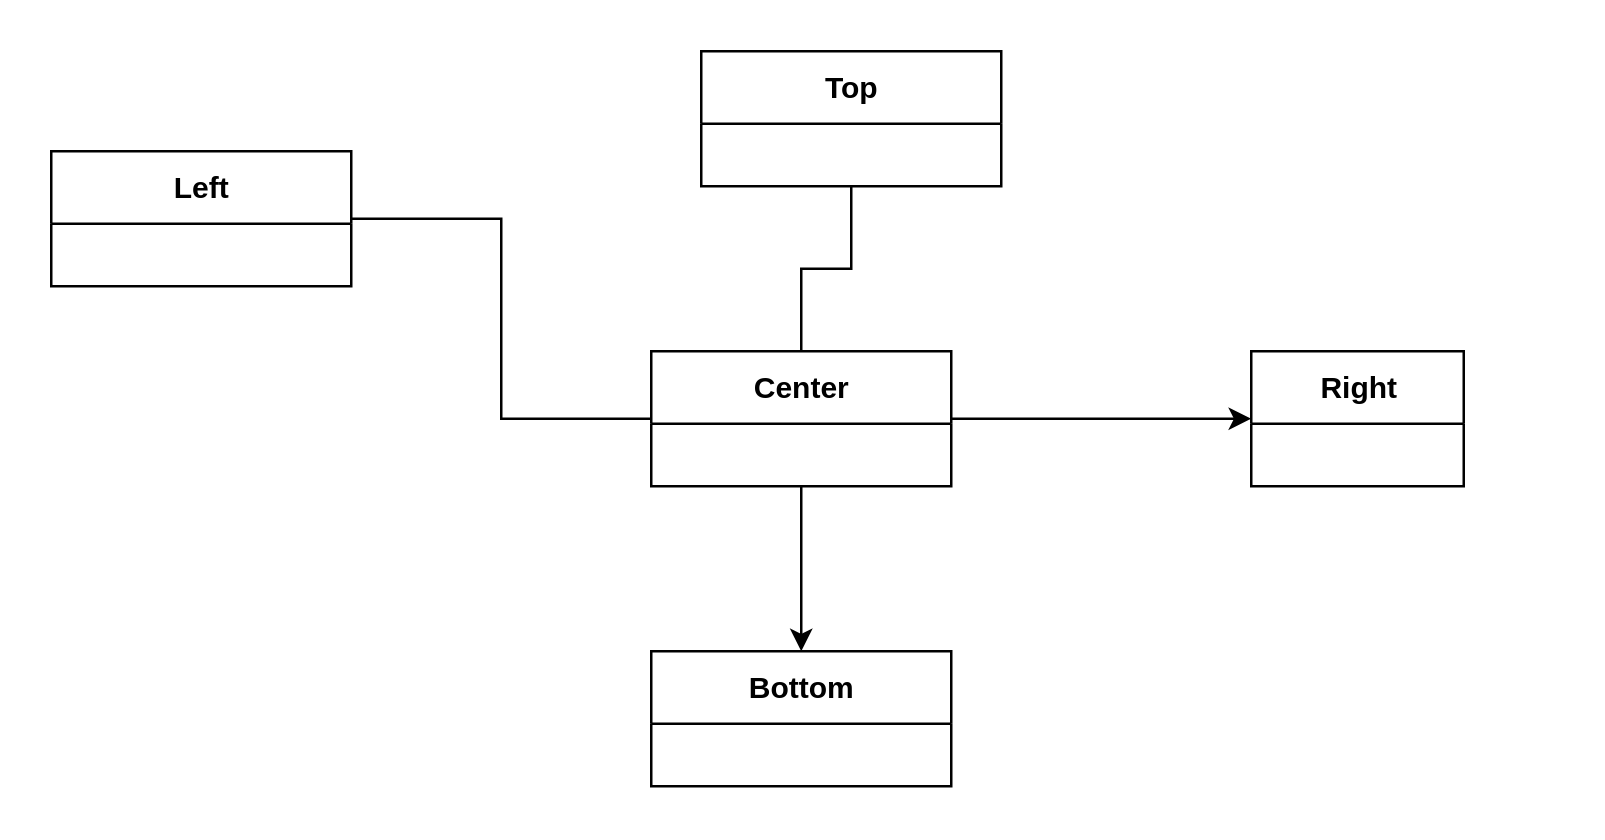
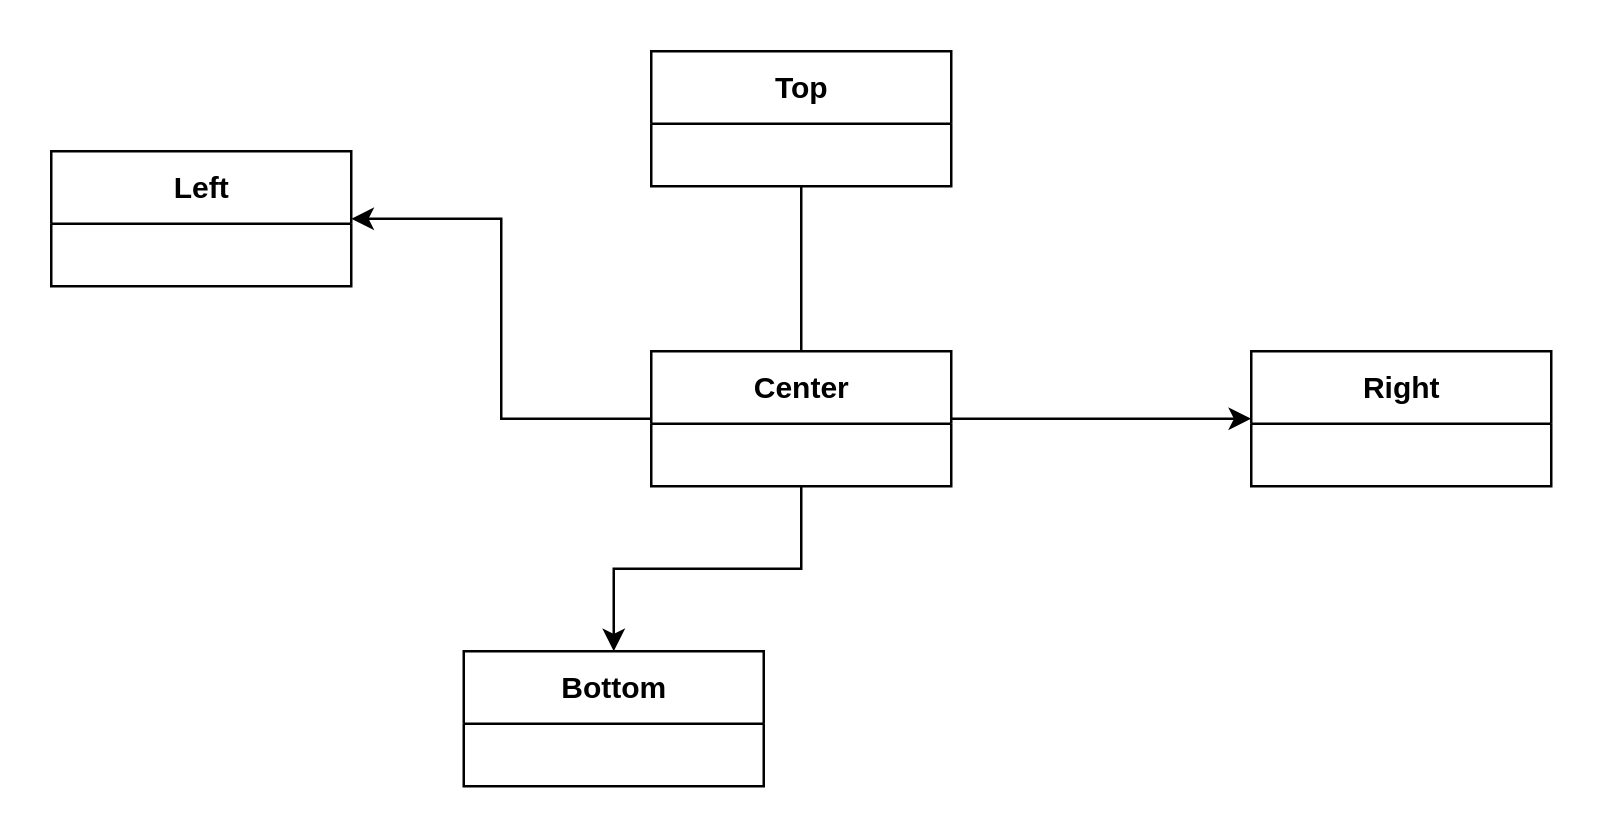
(851, 119) -> (801, 119)
(362, 219) -> (369, 219)
(1358, 419) -> (1401, 419)
(801, 719) -> (614, 719)
